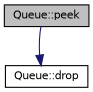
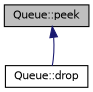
(39, 41) -> (54, 52)
